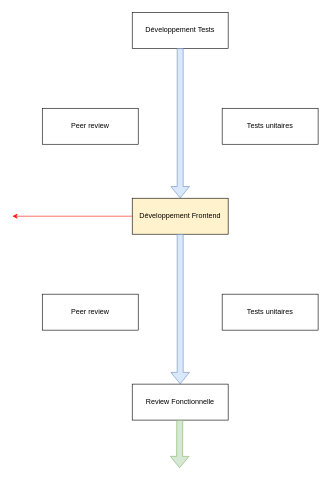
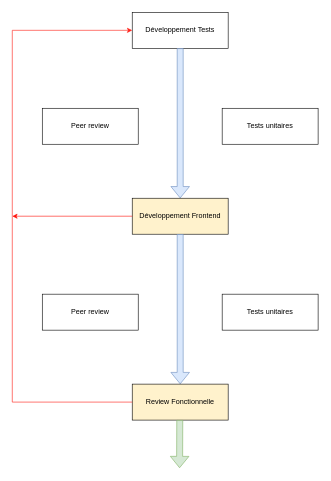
none -> (12, 402)
(180, 402) -> (180, 402)
